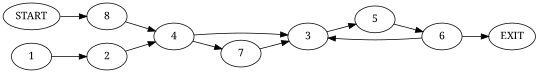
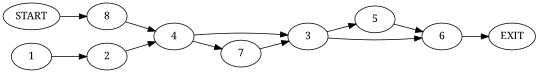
(379, 40) -> (371, 40)
